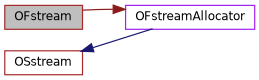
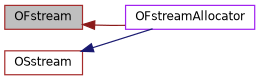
(98, 10) -> (110, 25)
